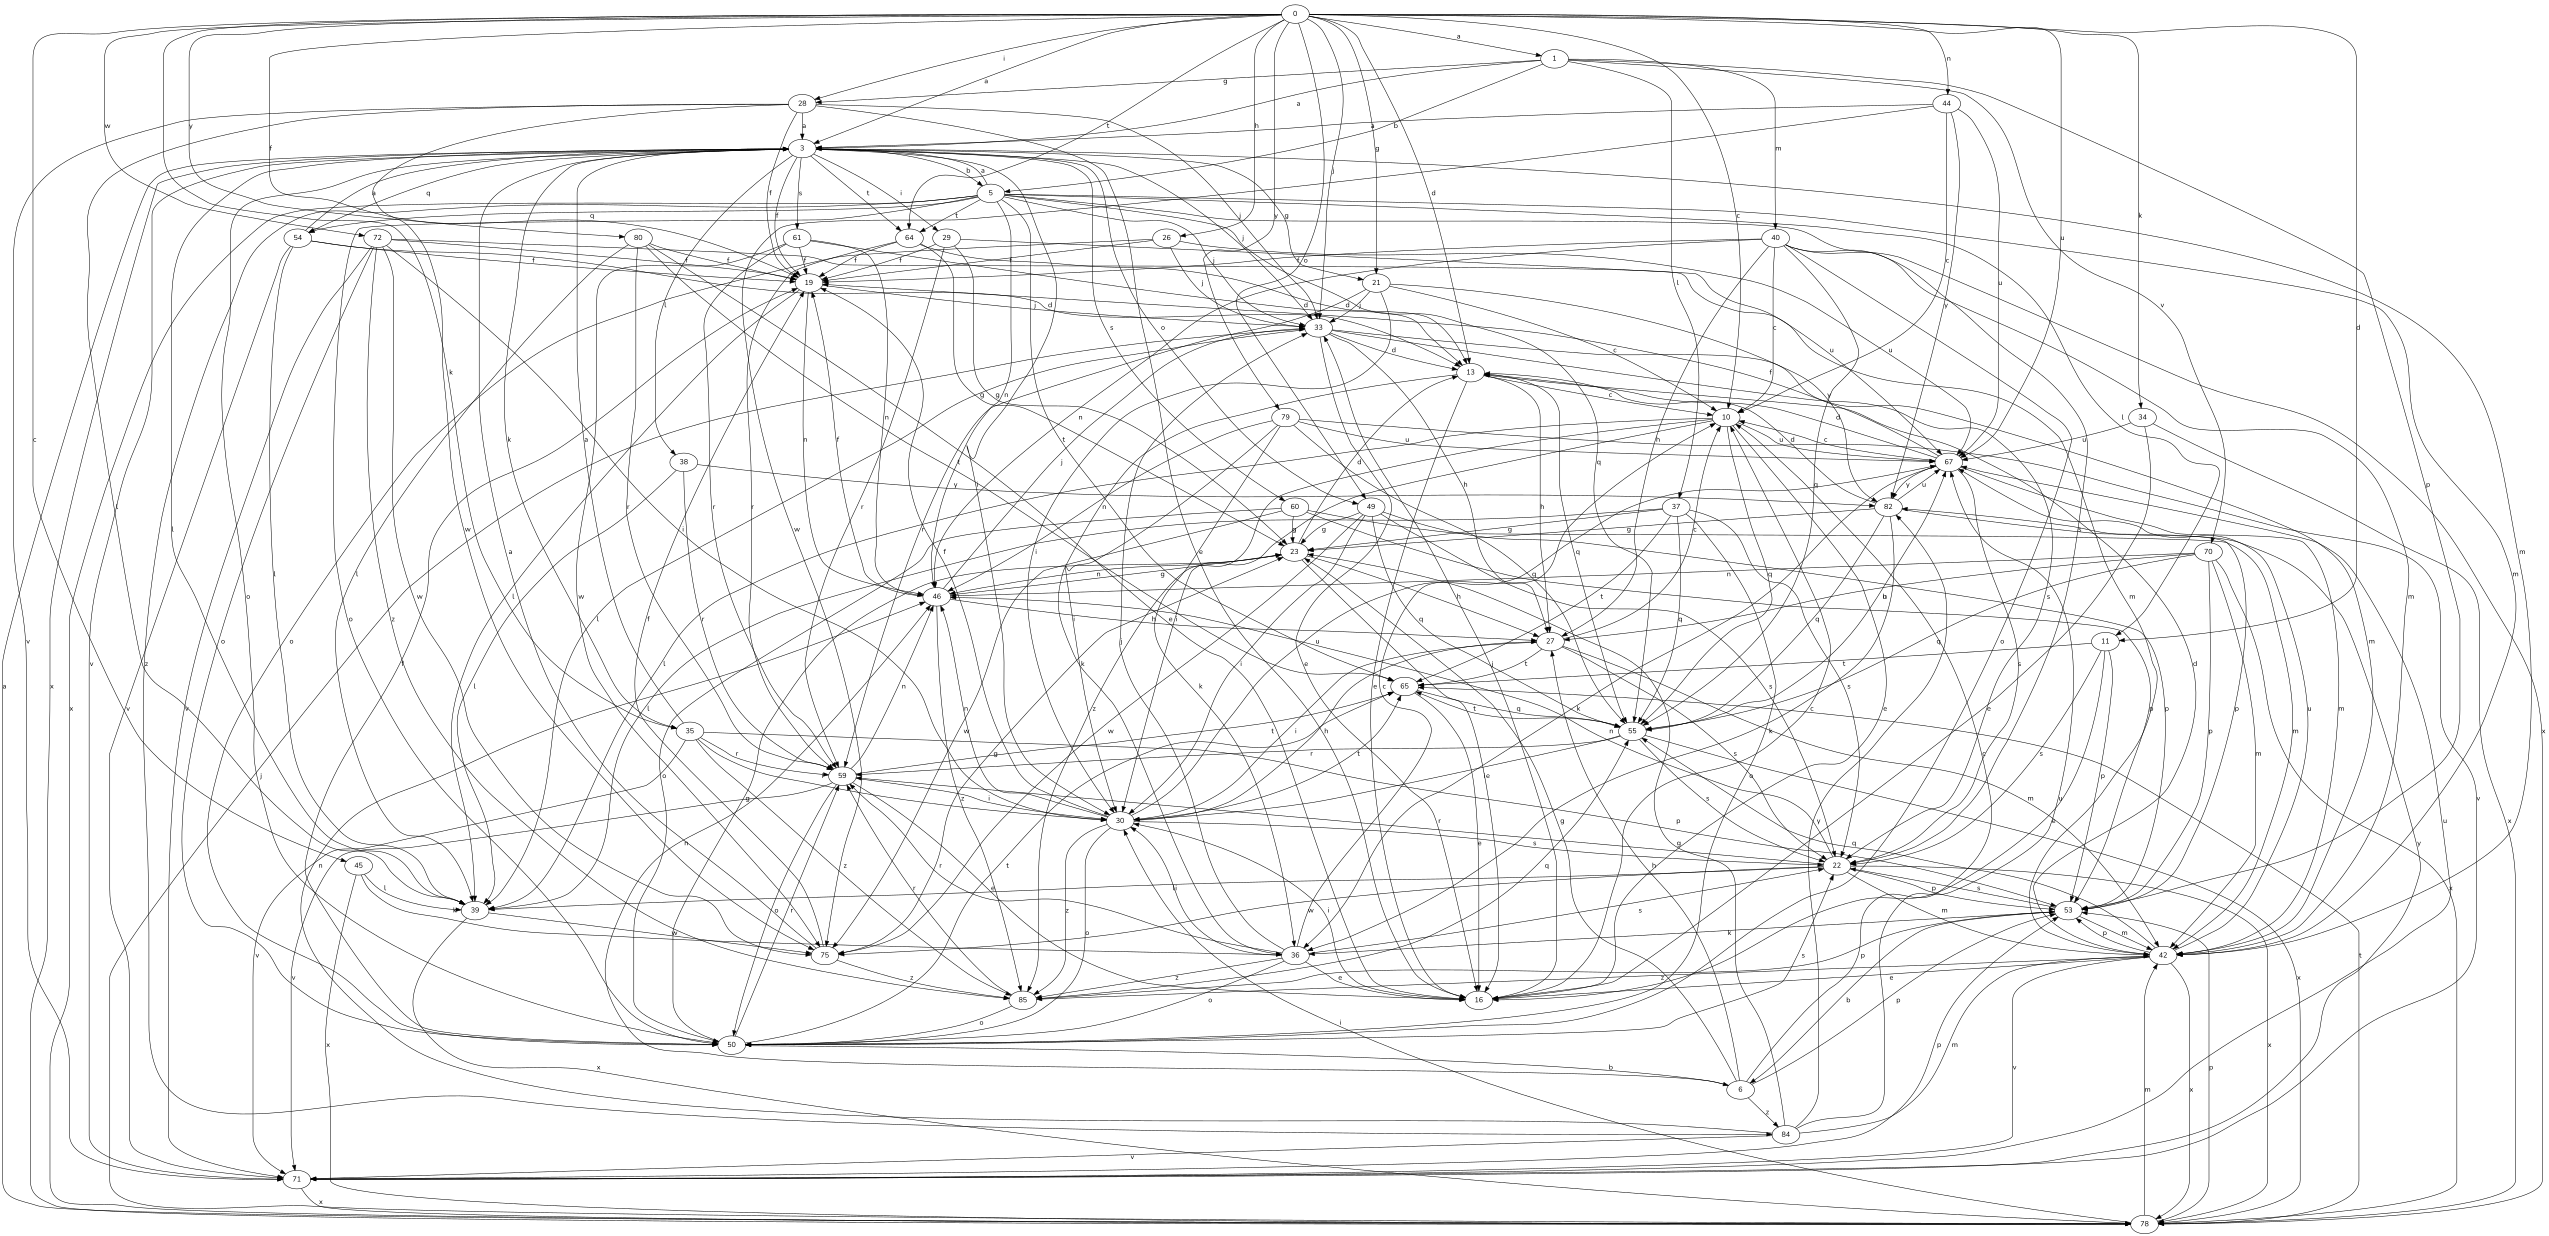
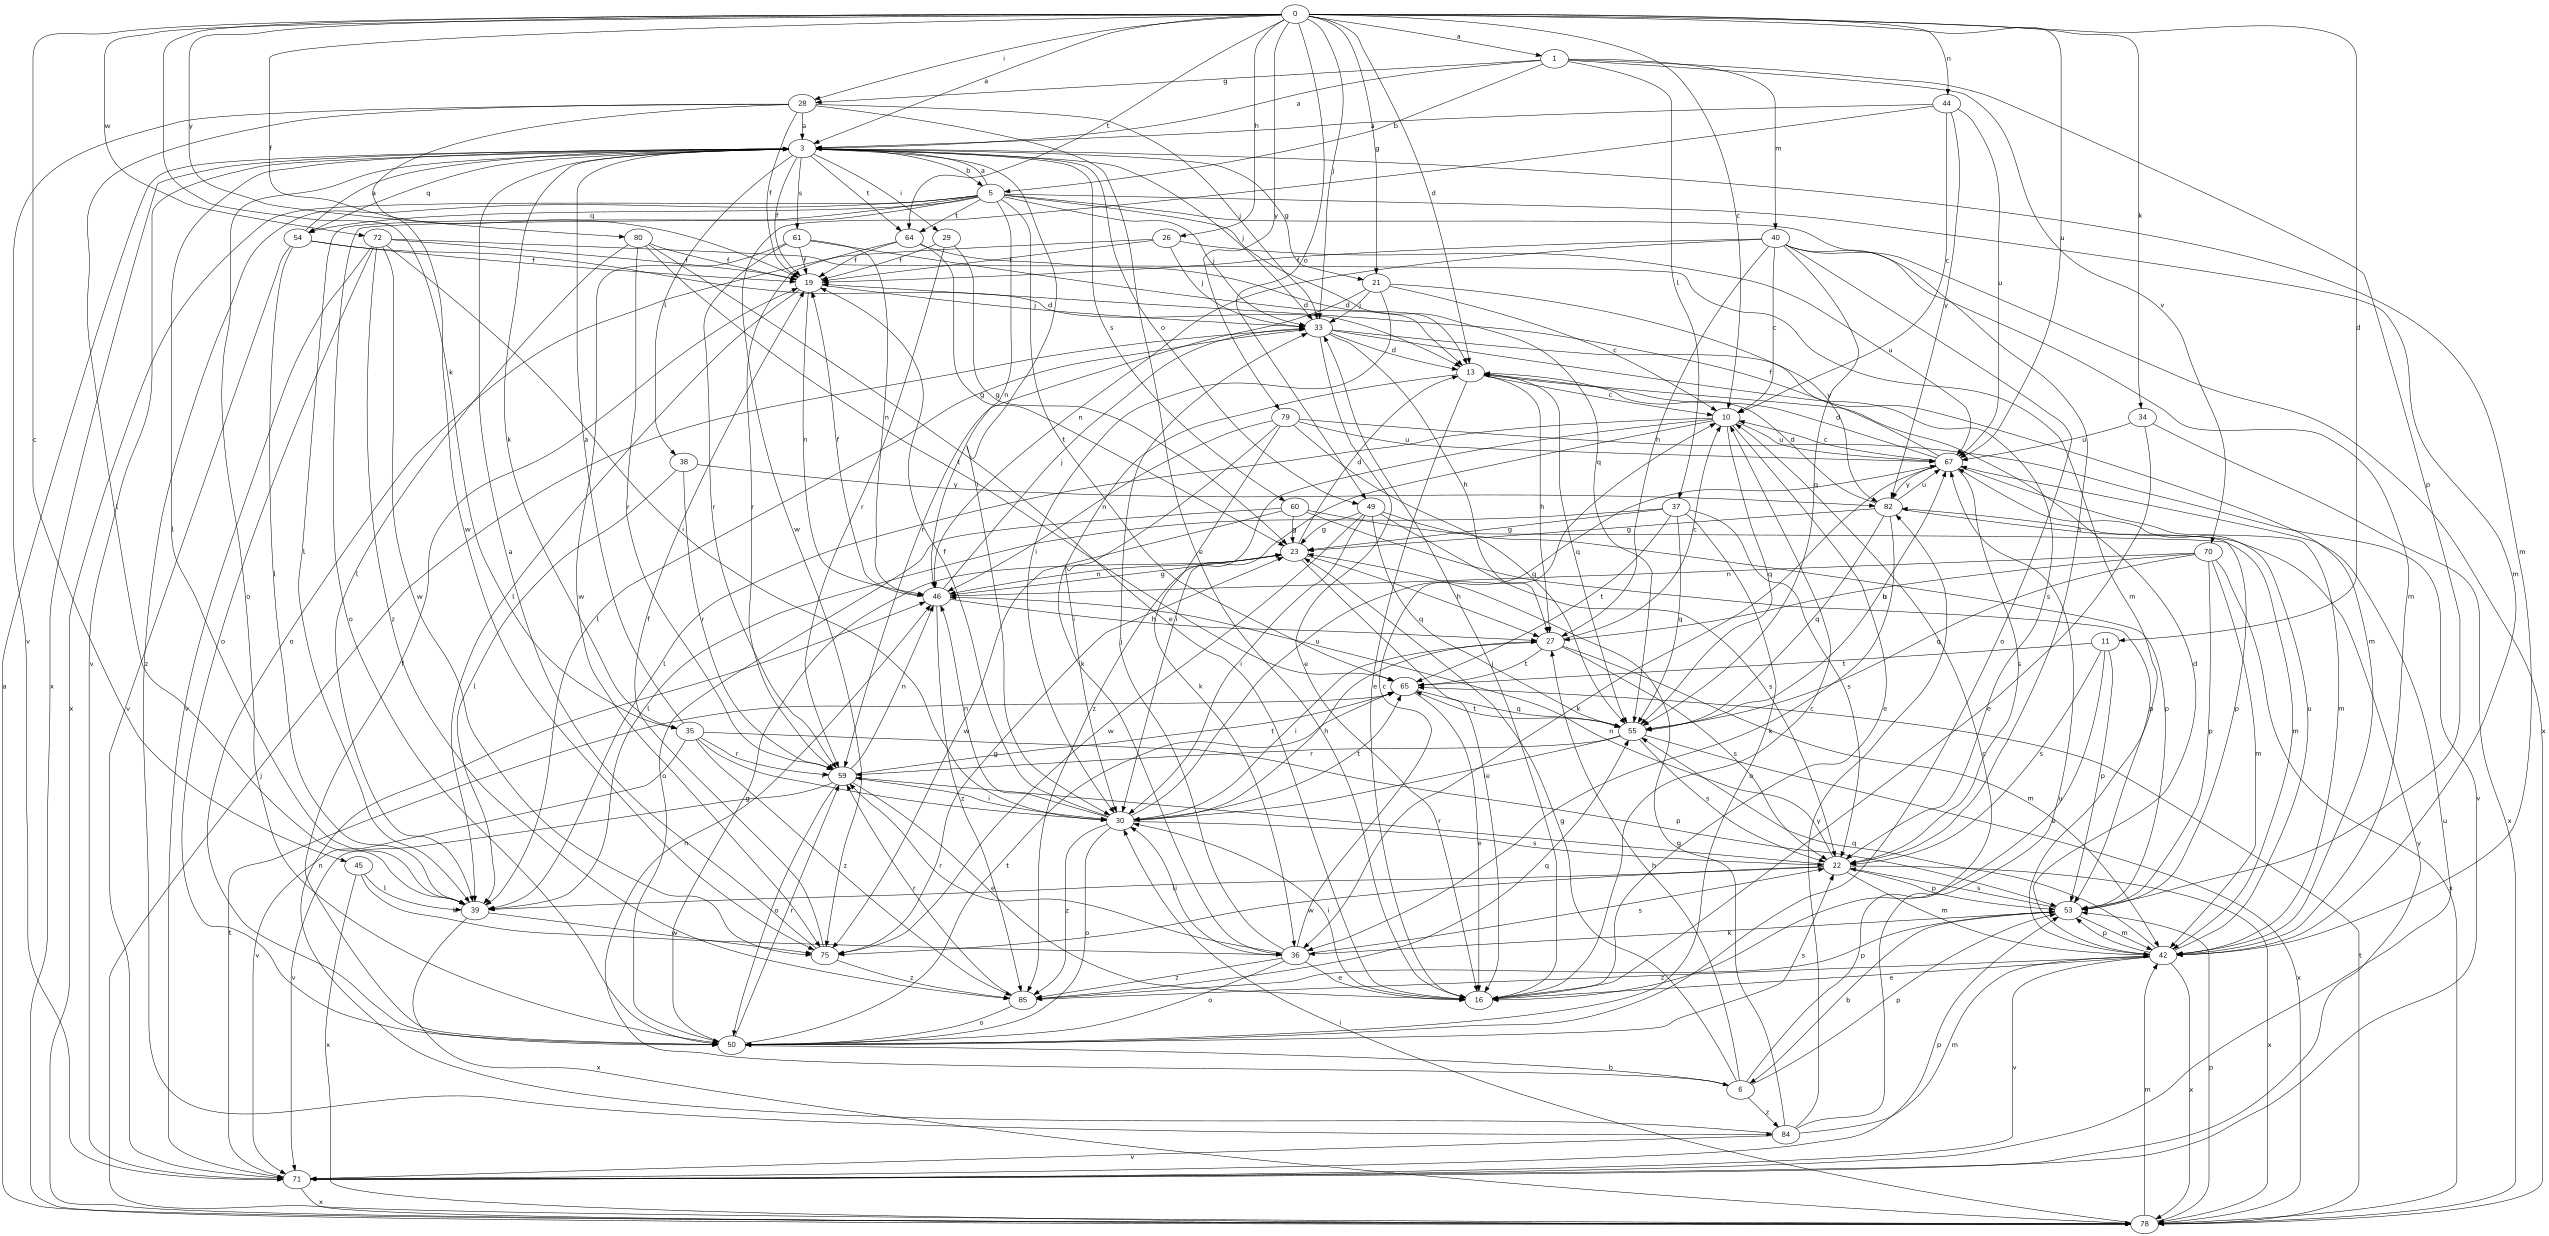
(1796, 225) -> (326, 272)
(1480, 263) -> none
none -> (595, 742)
